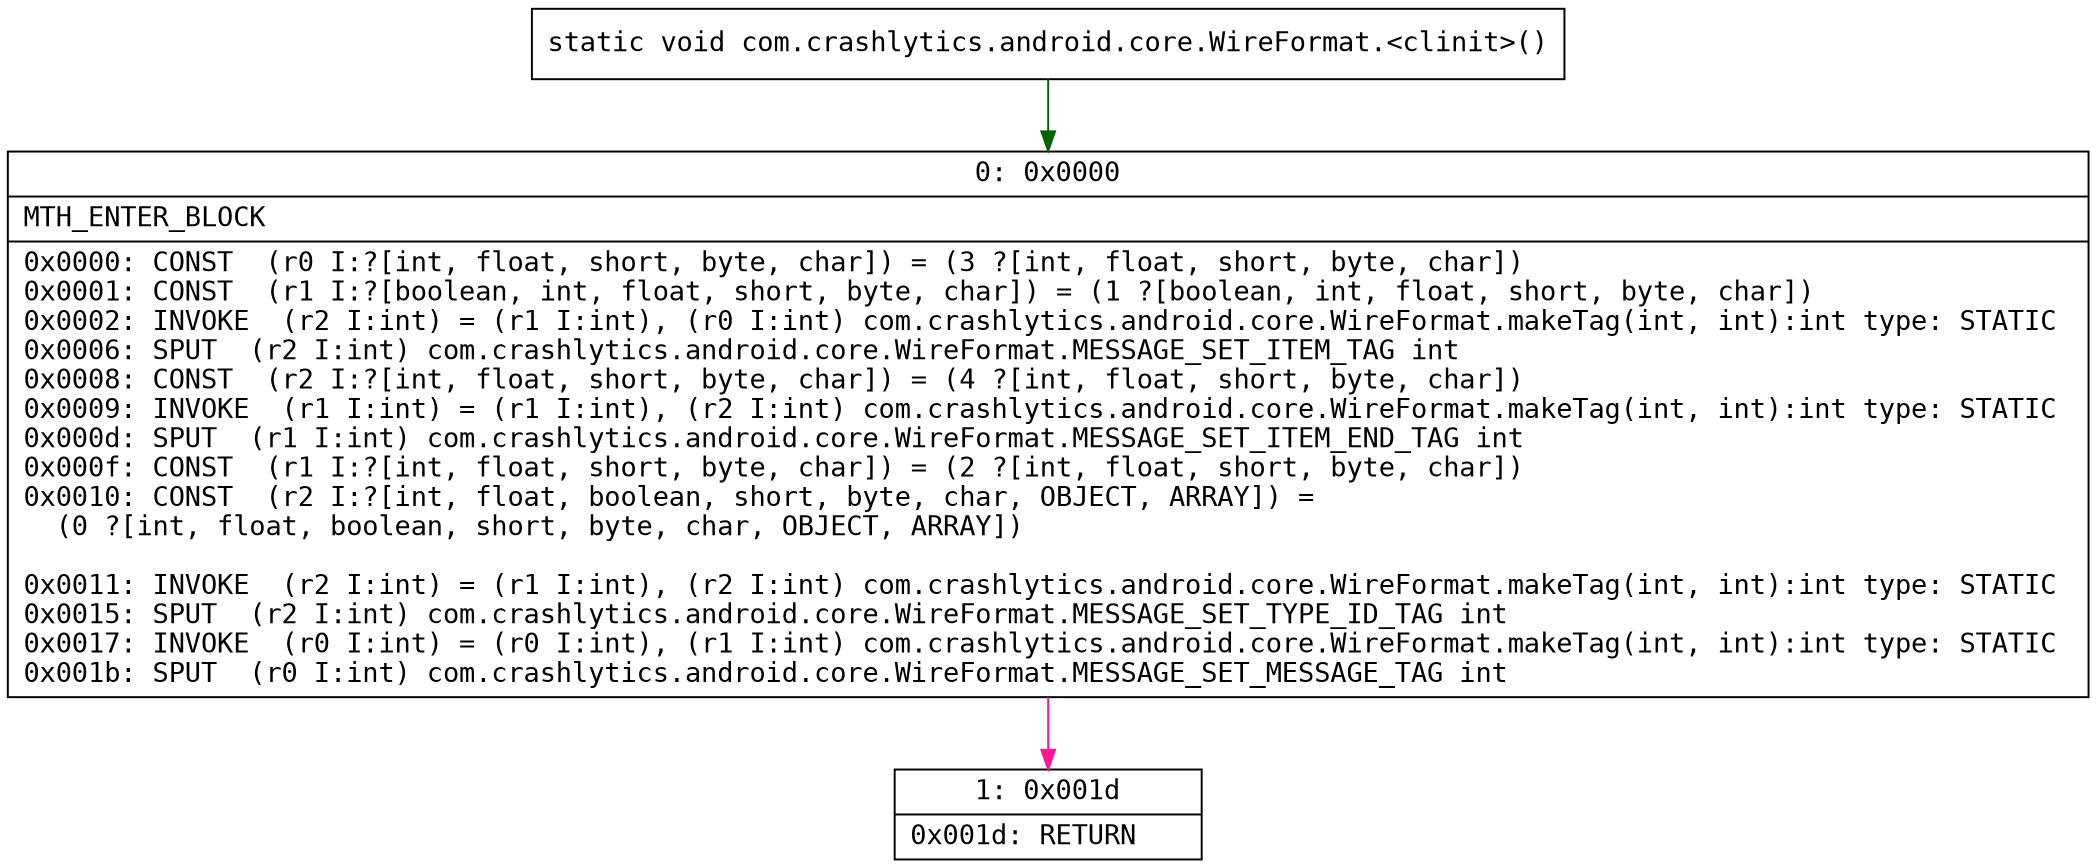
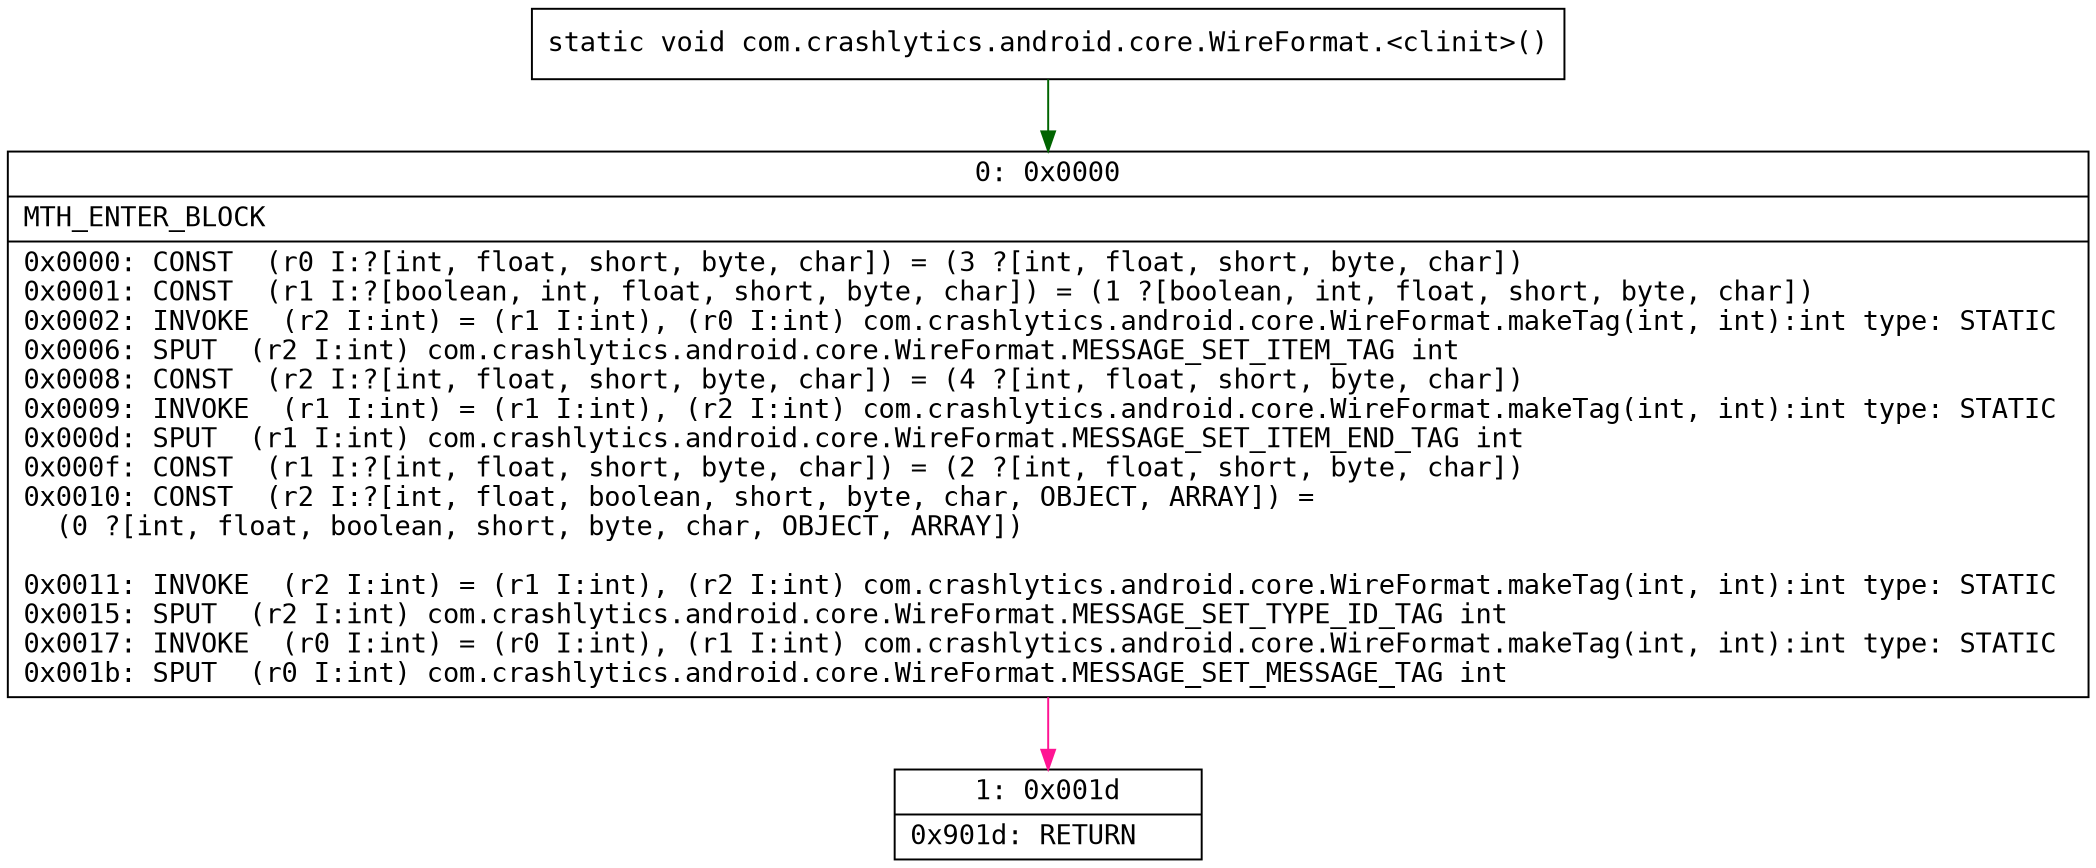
(1048, 836) -> (1048, 836)
